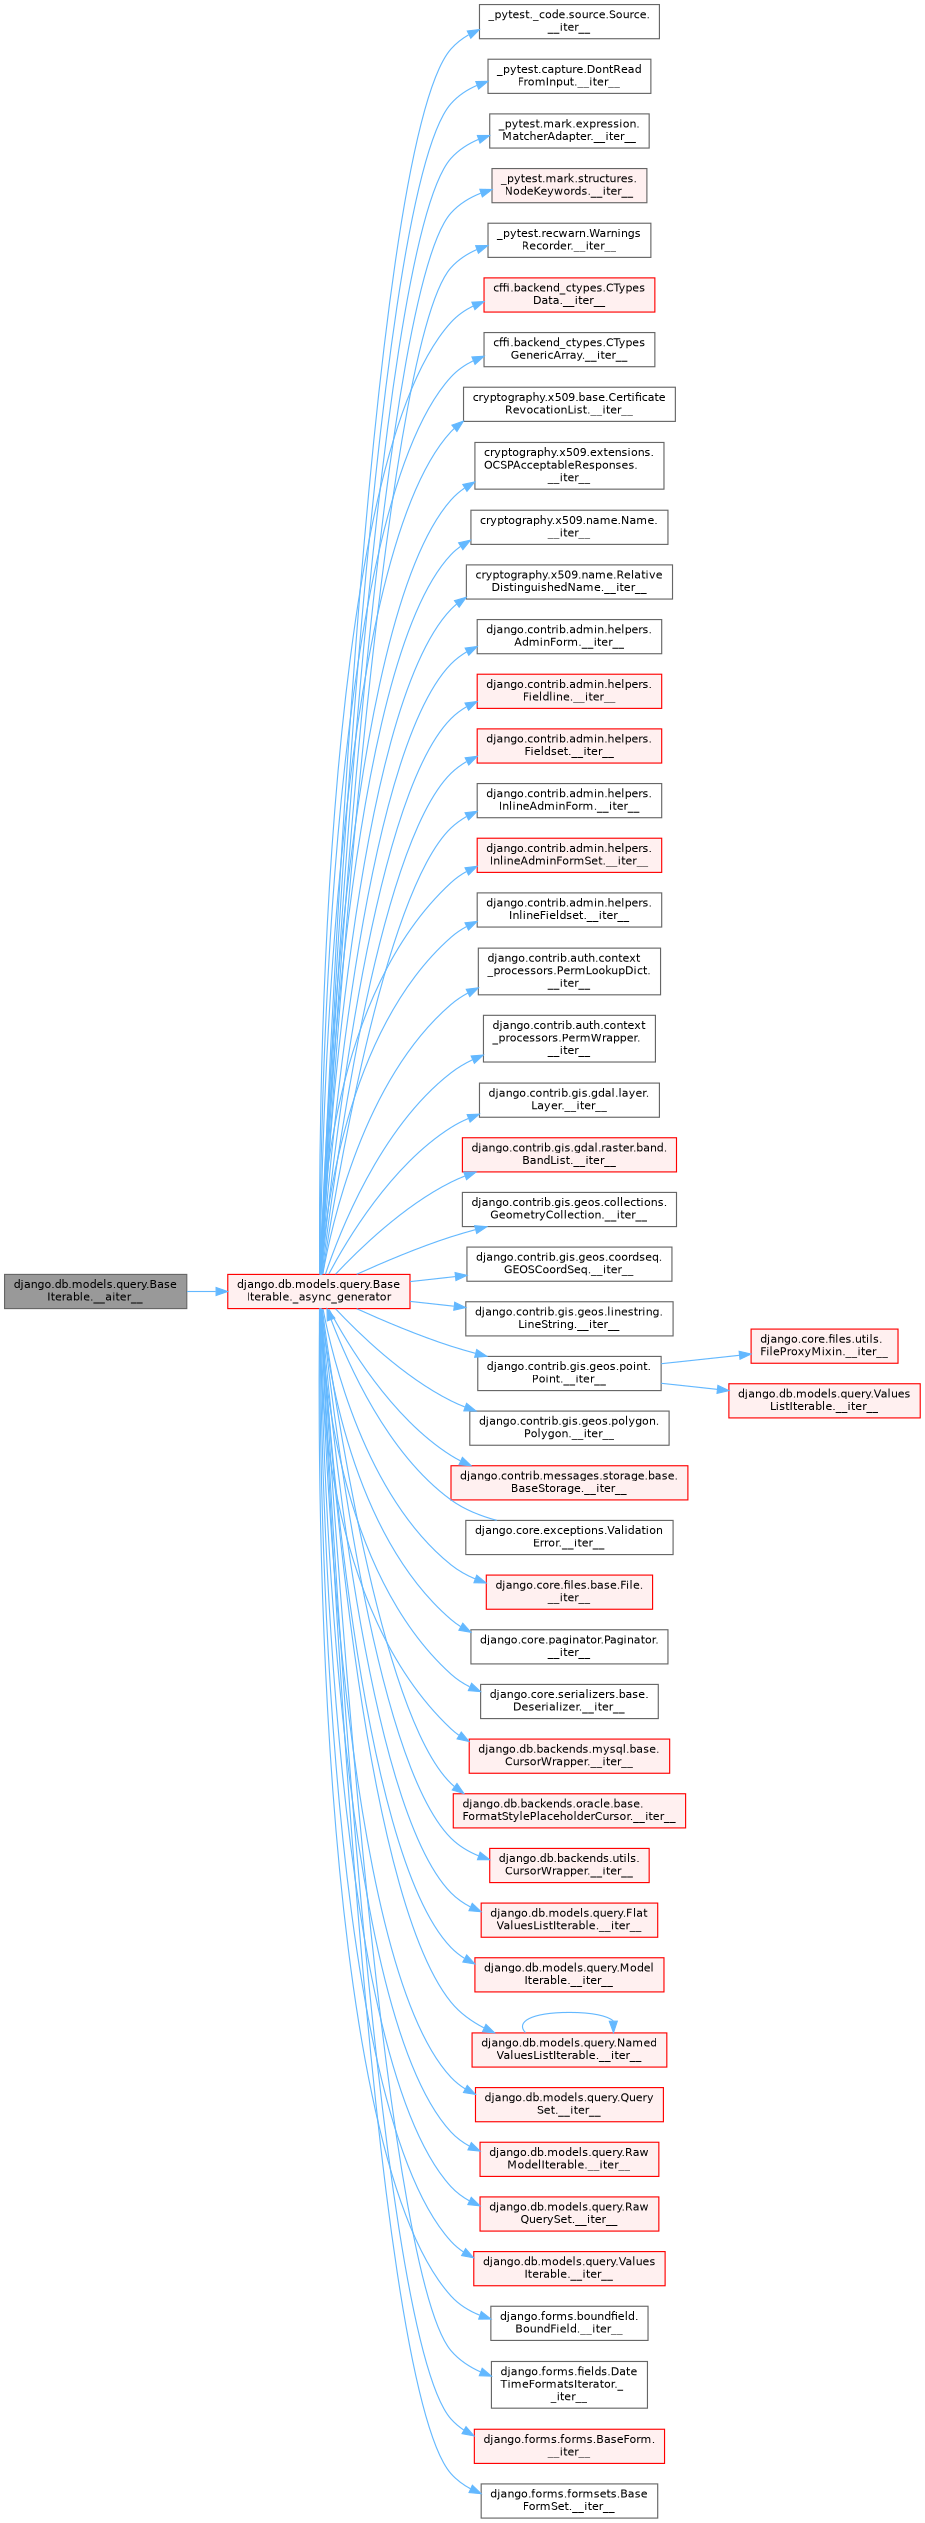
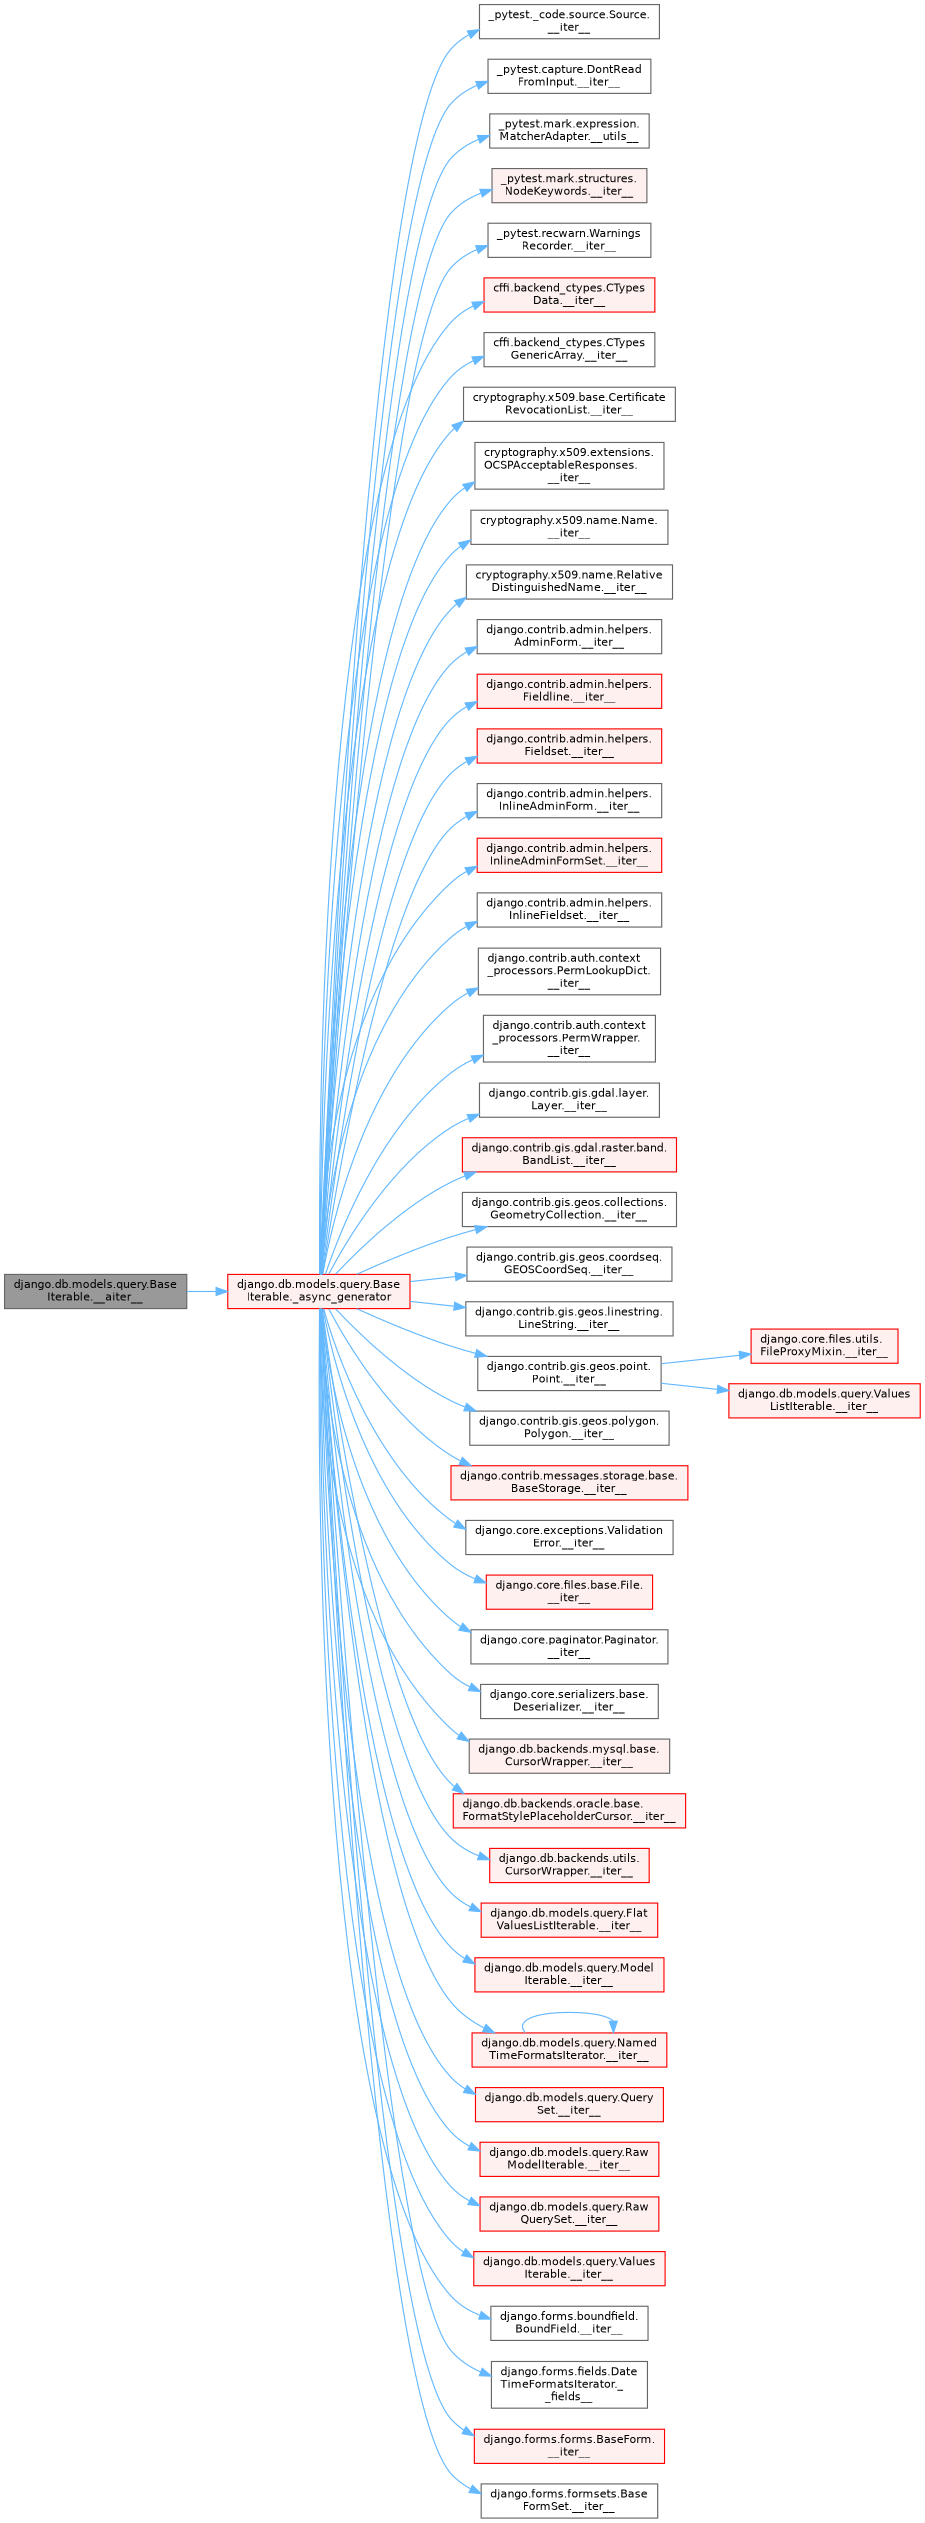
(569, 131) -> (569, 131)
(393, 1439) -> (373, 1427)
(569, 1756) -> (569, 1756)
(569, 2050) -> (569, 2050)
(569, 2385) -> (569, 2385)
